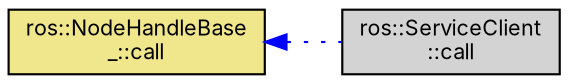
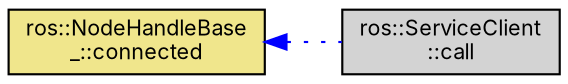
(137, 42) -> (137, 42)
